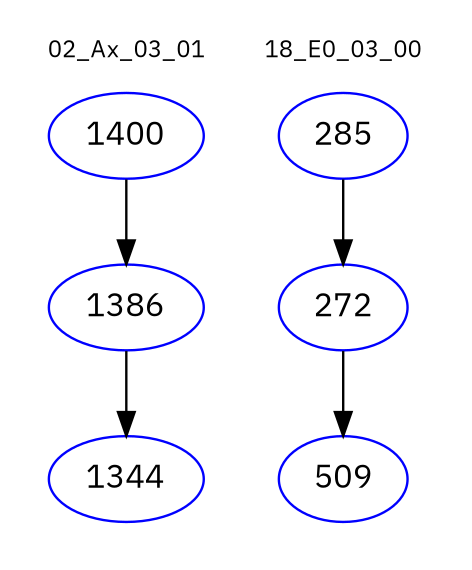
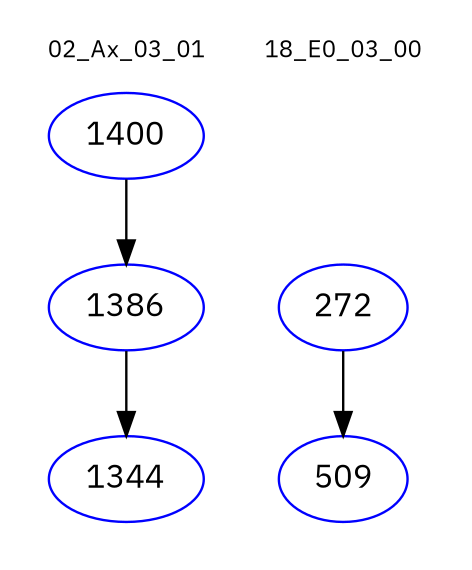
(343, 136) -> none
